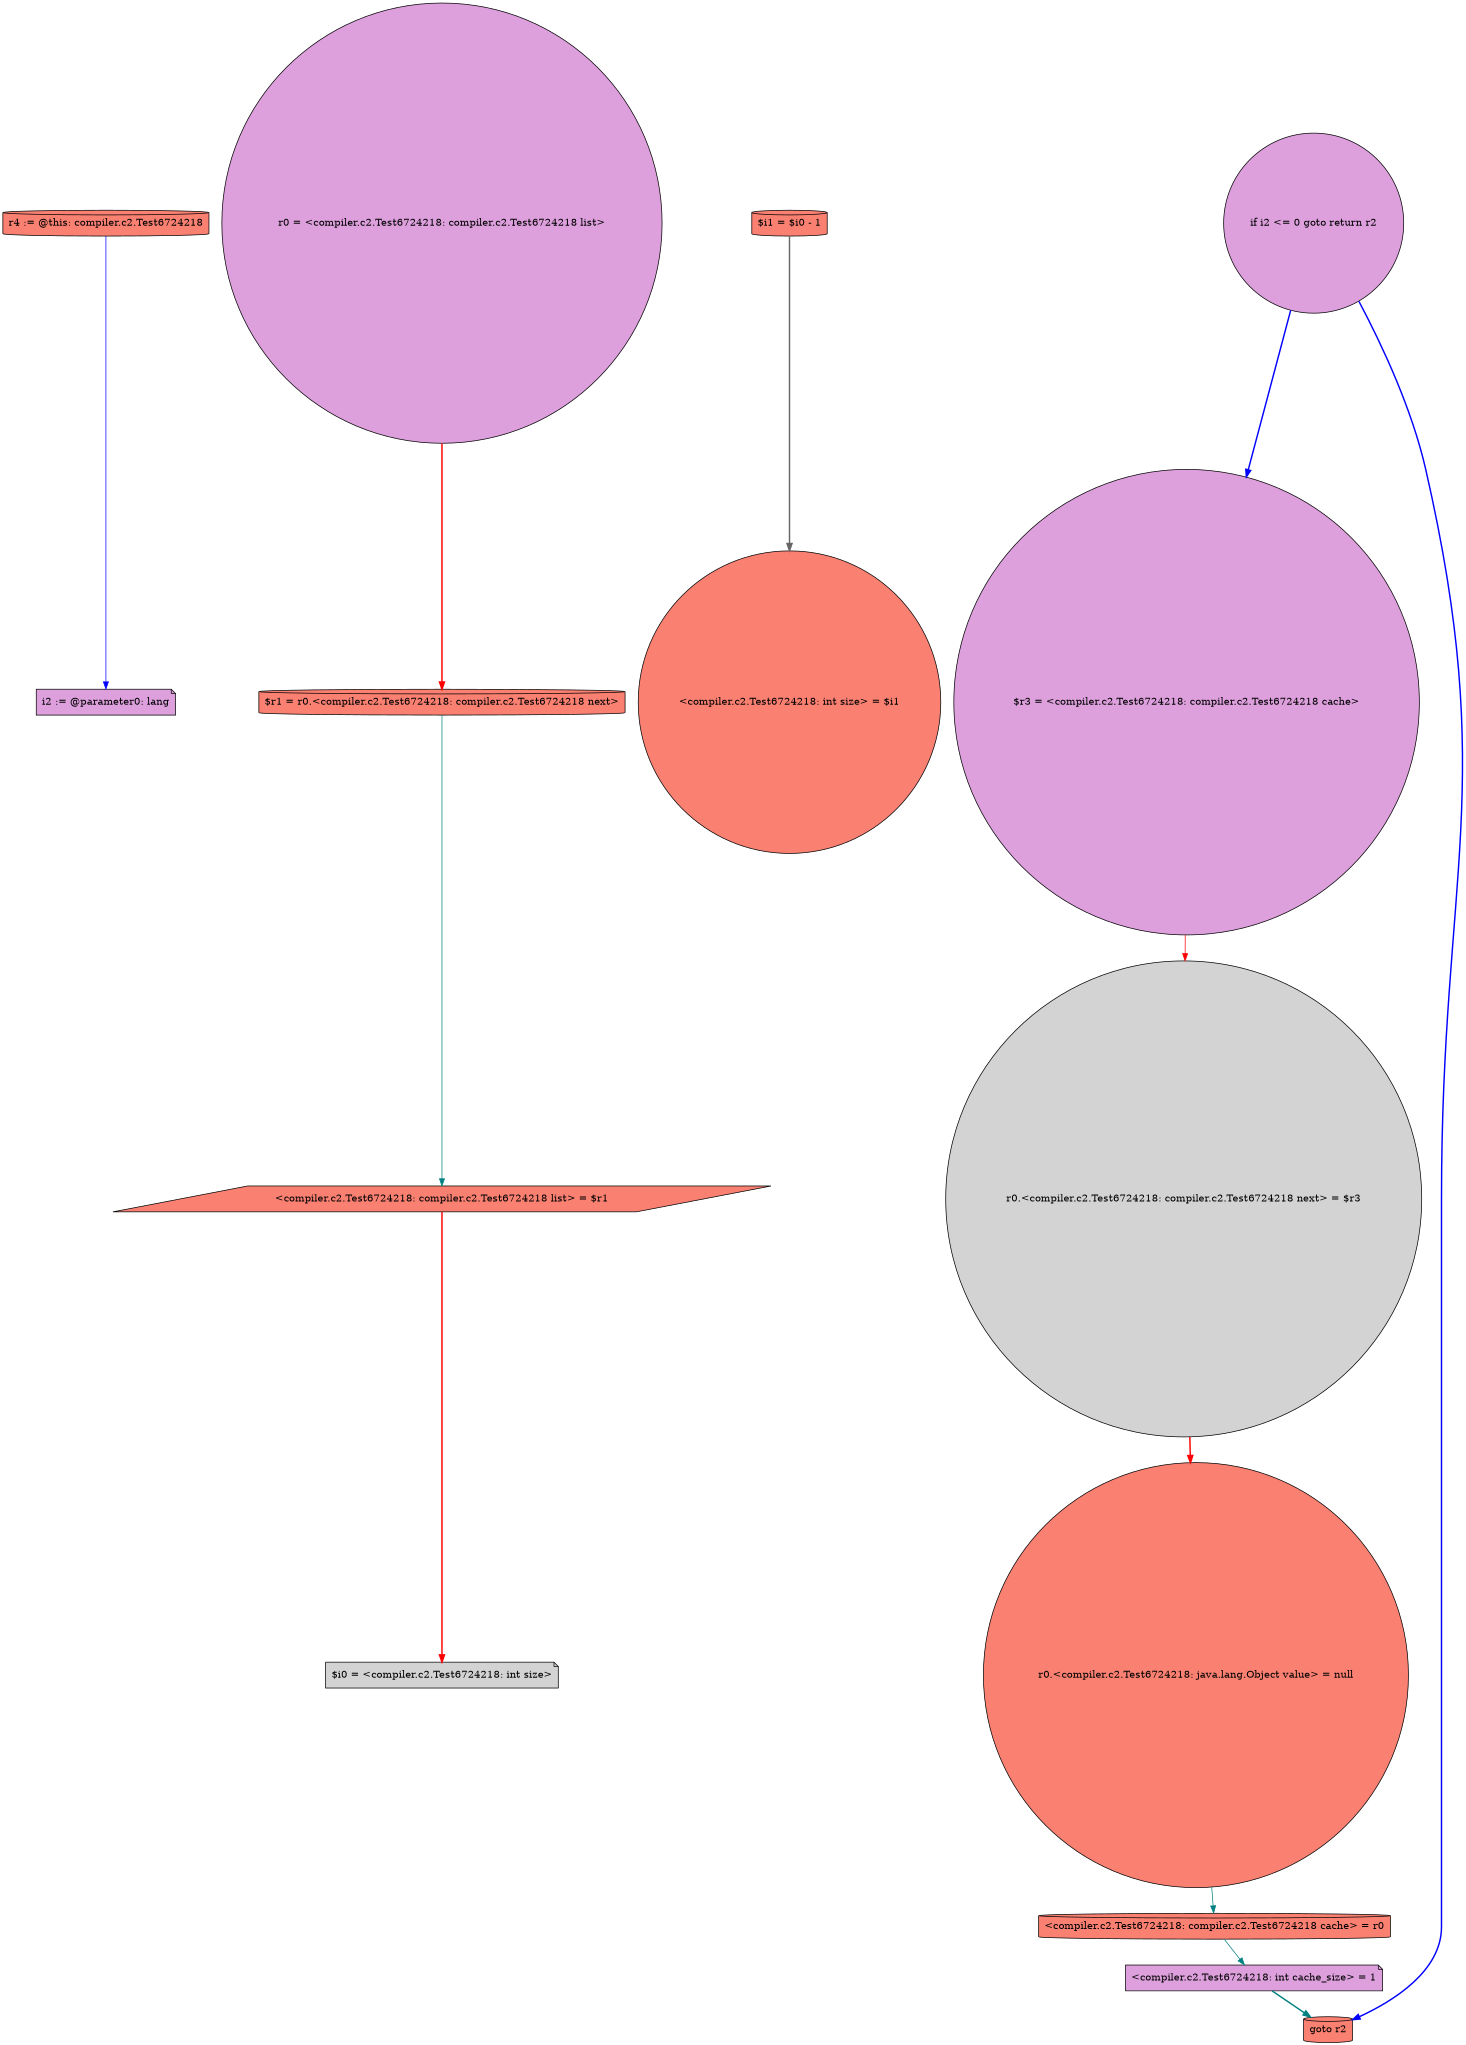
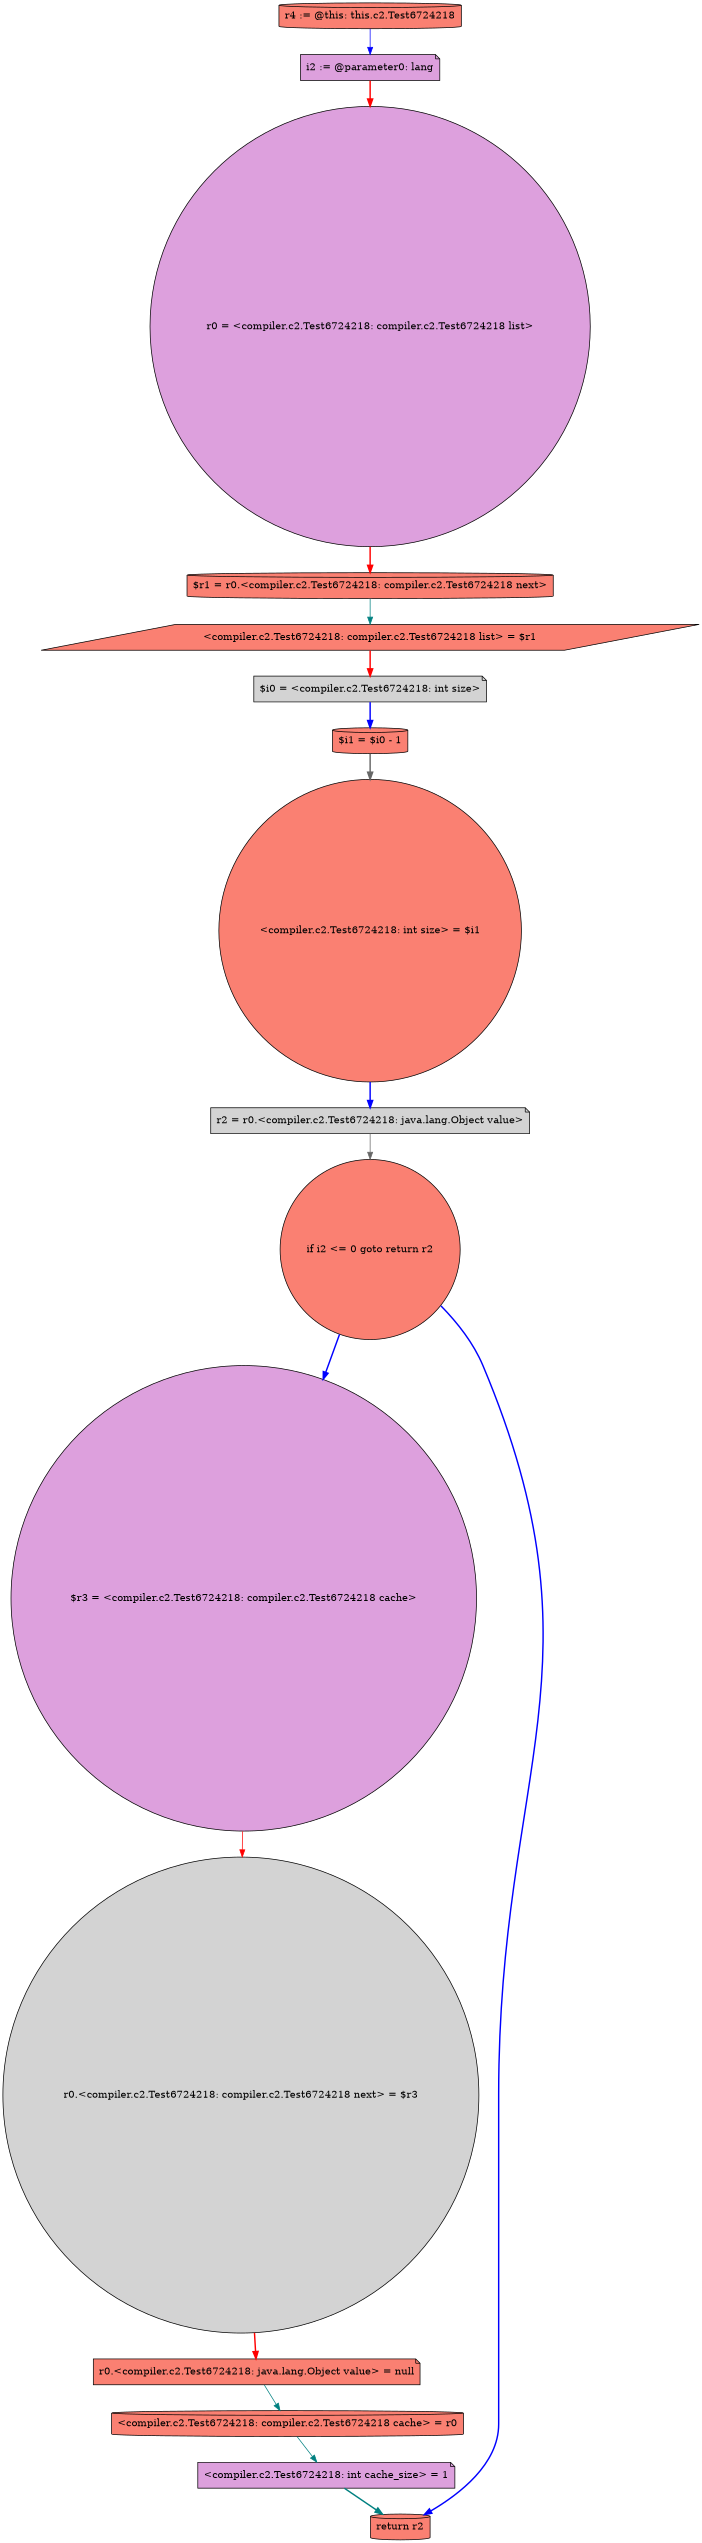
none -> (370, 90)
(106, 223) -> (370, 16)
(1314, 223) -> (370, 1250)
none -> (370, 711)
none -> (370, 1121)
(1196, 1675) -> (257, 2372)
(1328, 2030) -> (400, 2527)
